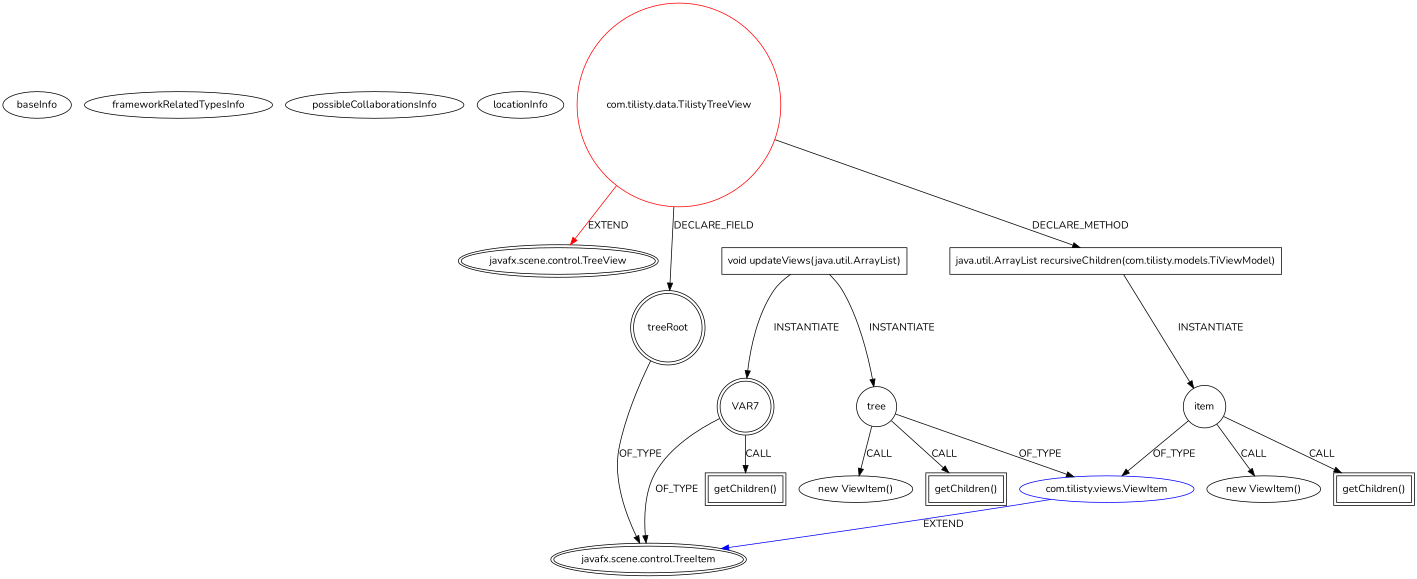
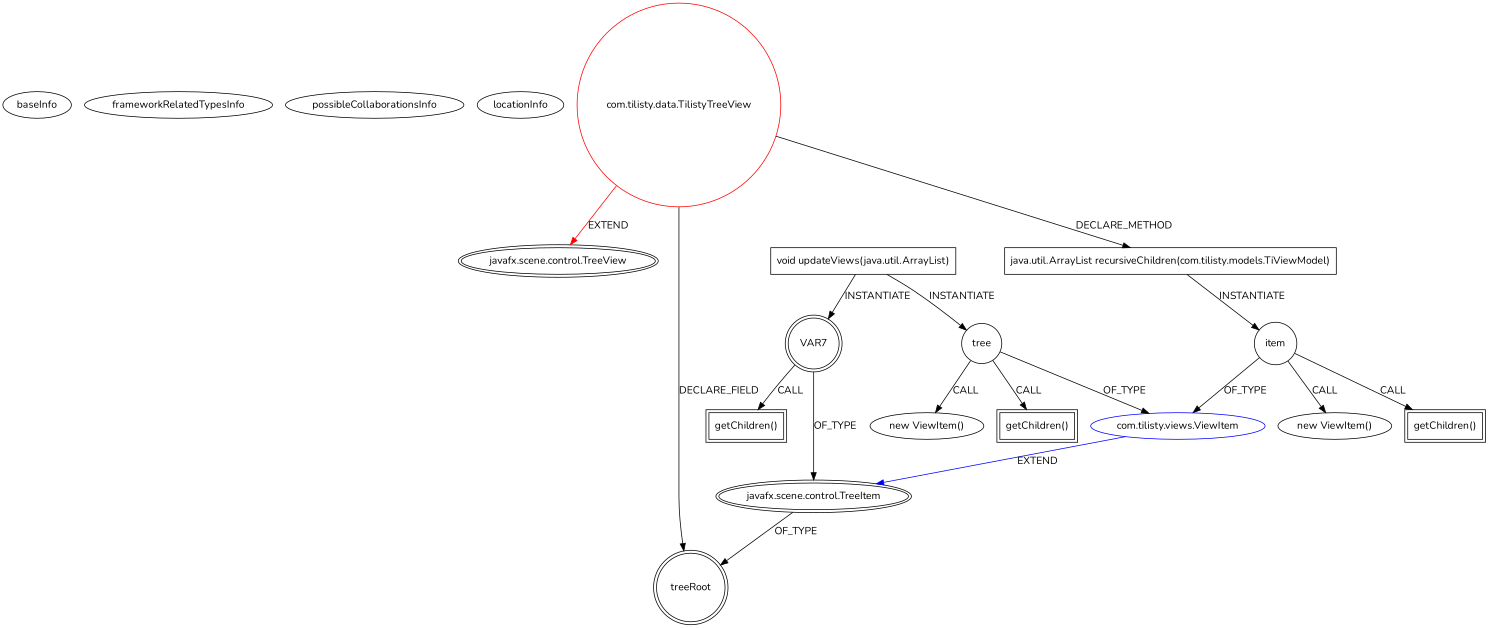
(619, 447) -> (760, 536)
